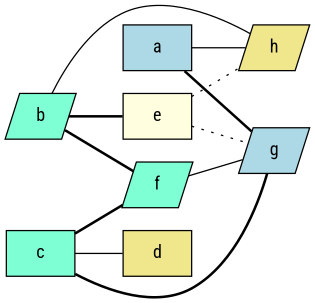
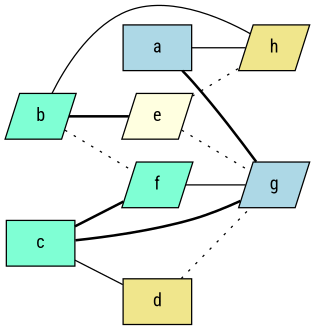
(157, 116) -> (157, 116)
(99, 151) -> (99, 151)
none -> (216, 243)
